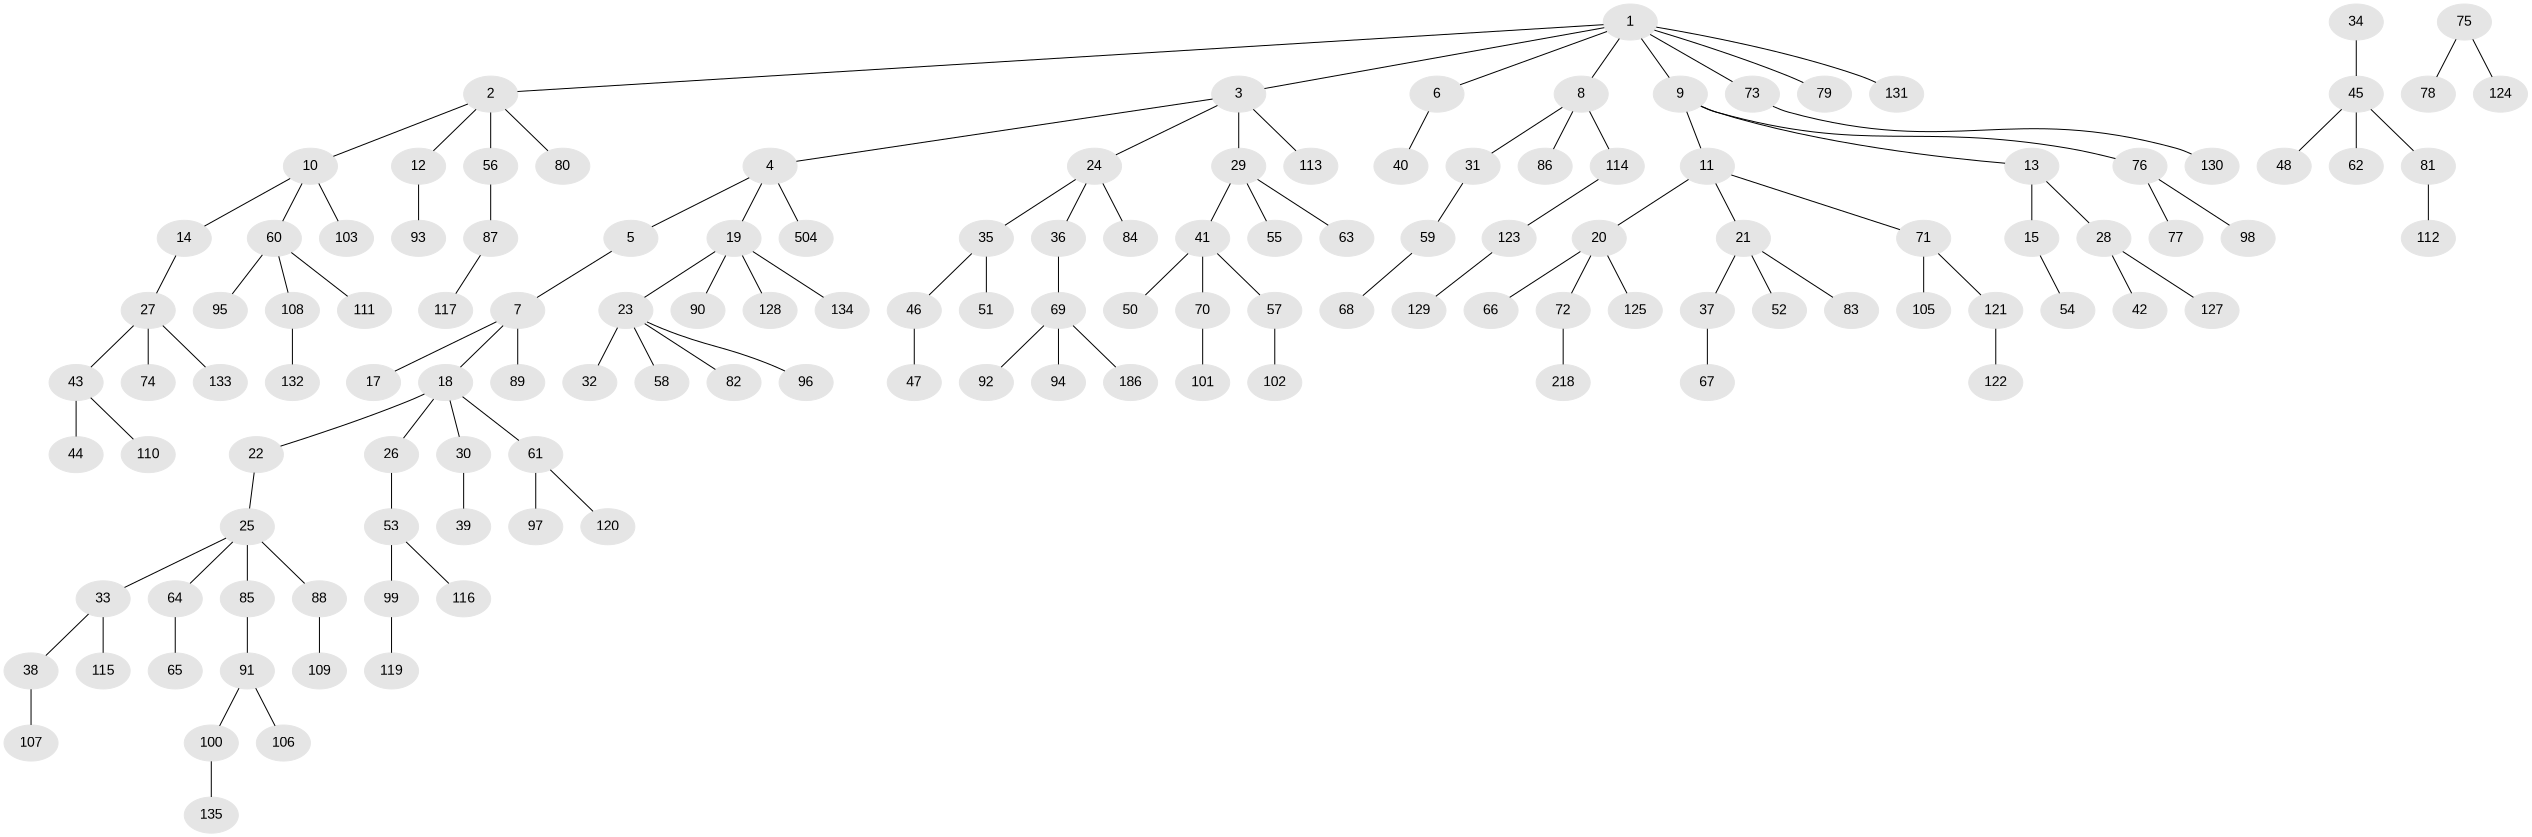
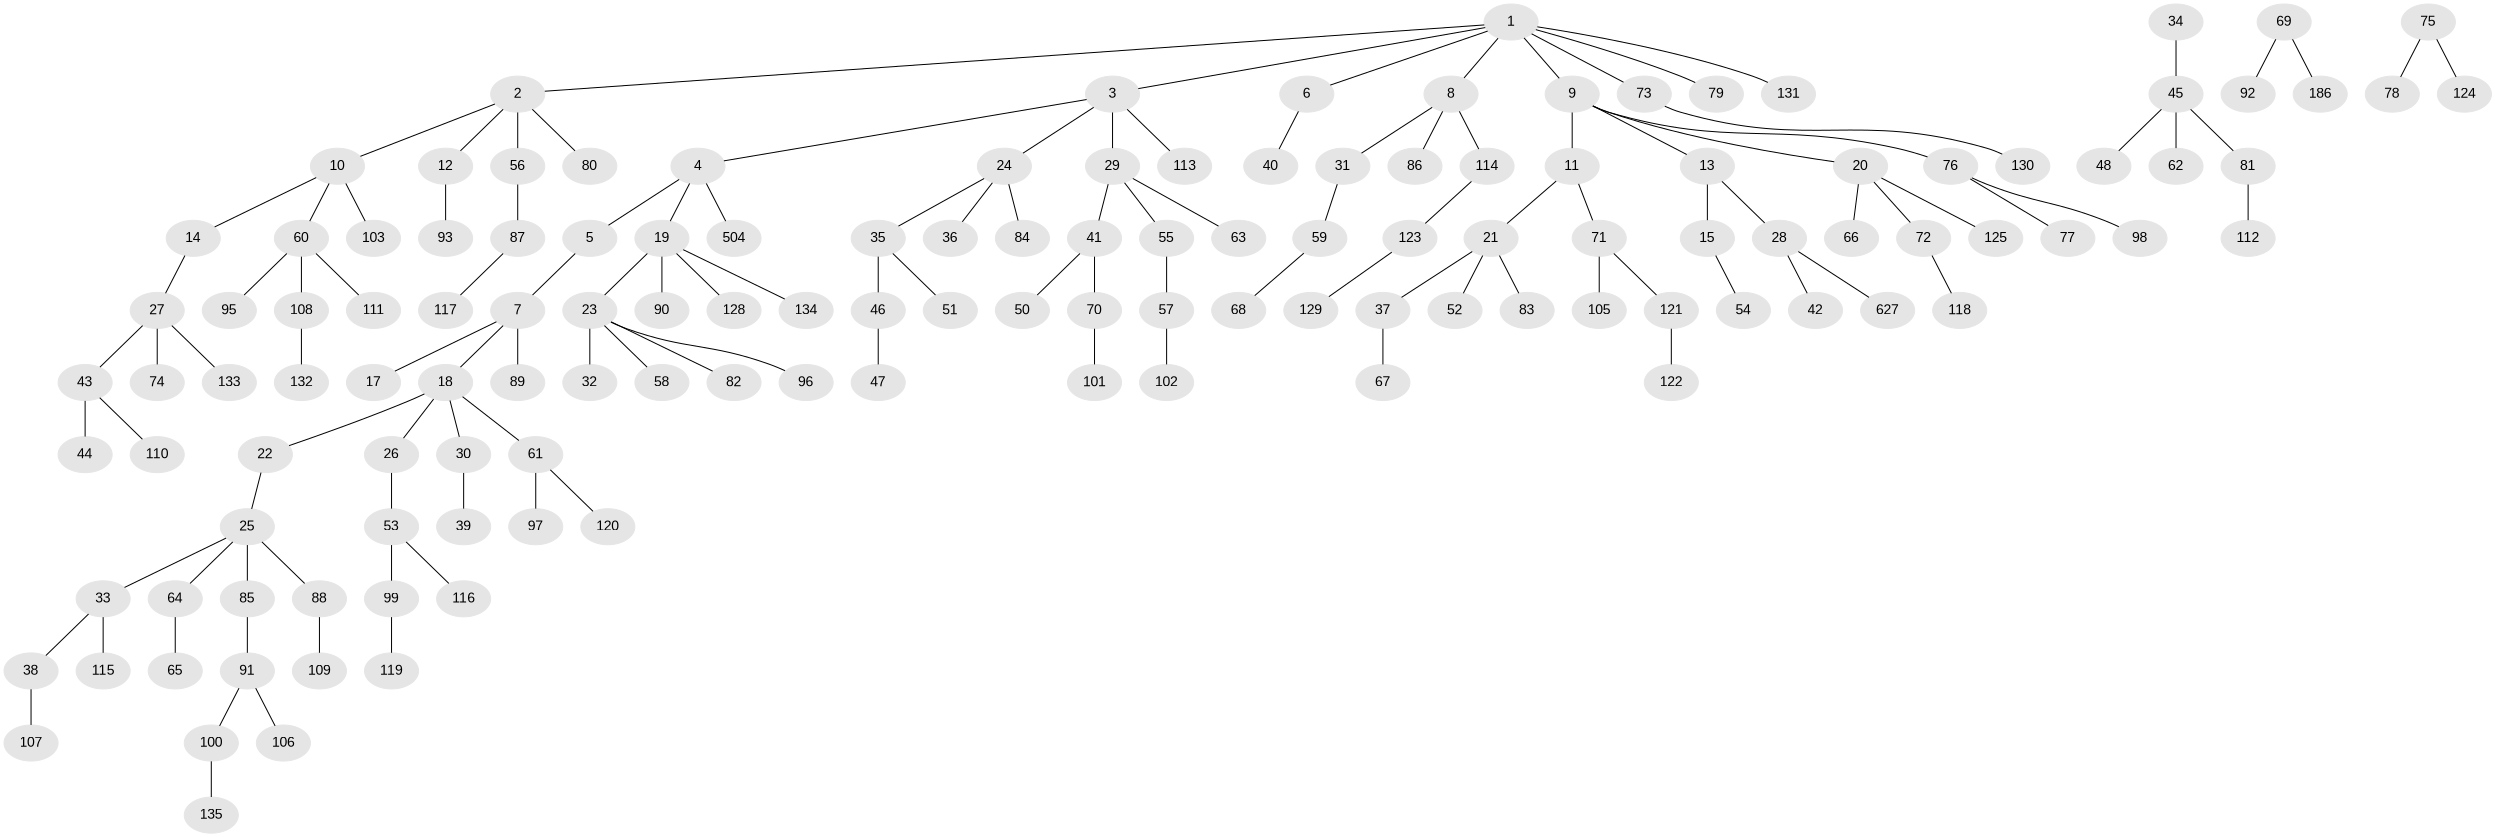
(1653, 202) -> (1712, 140)
(1058, 274) -> none
(1239, 274) -> (1167, 274)
(2212, 310) -> (1888, 310)
(1058, 383) -> none
(1563, 383) -> (1960, 310)
